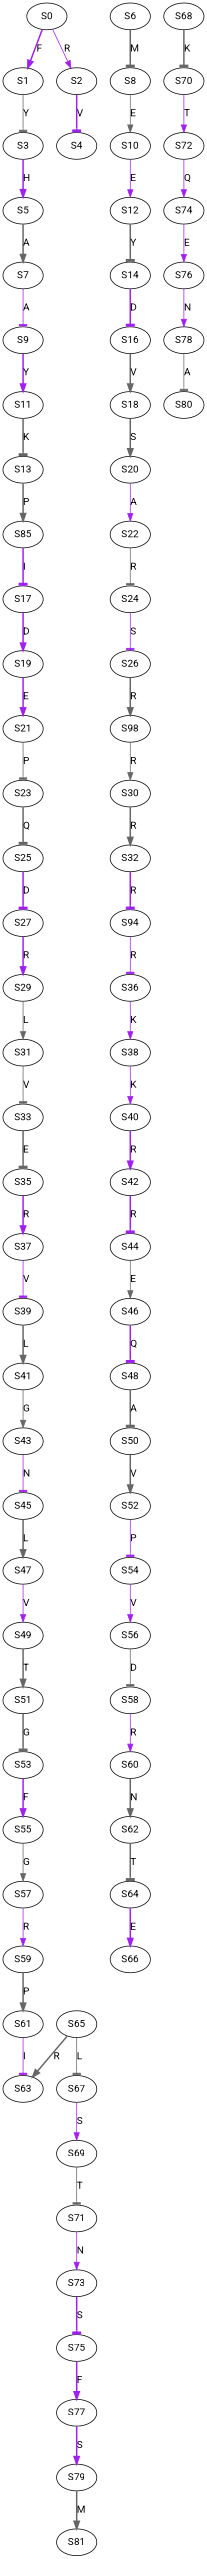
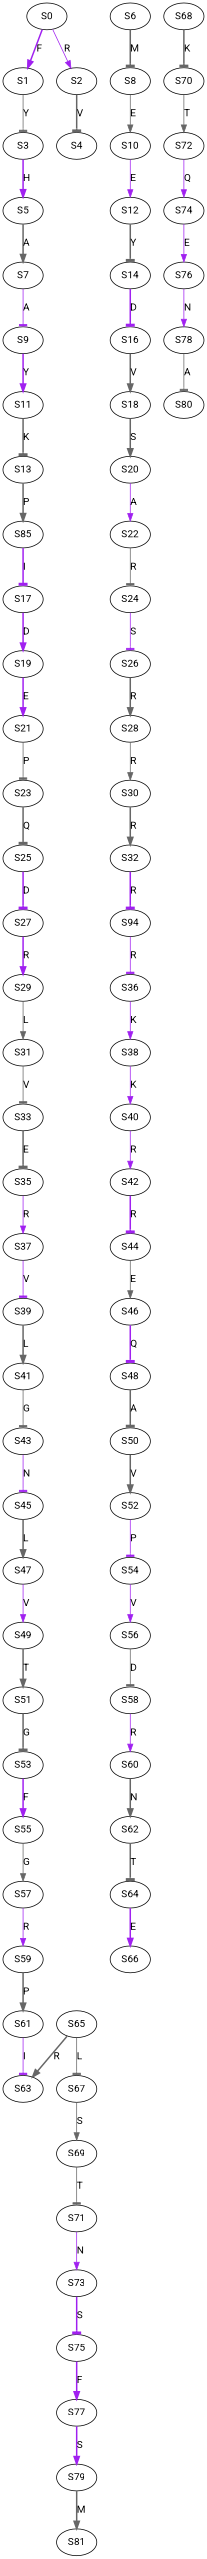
(184, 110) -> (184, 110)
(77, 112) -> (77, 112)
(130, 729) -> (130, 729)
(130, 1146) -> (130, 1146)
(23, 1211) -> (23, 1211)
(23, 1405) -> (23, 1407)
(77, 2118) -> (77, 2118)
